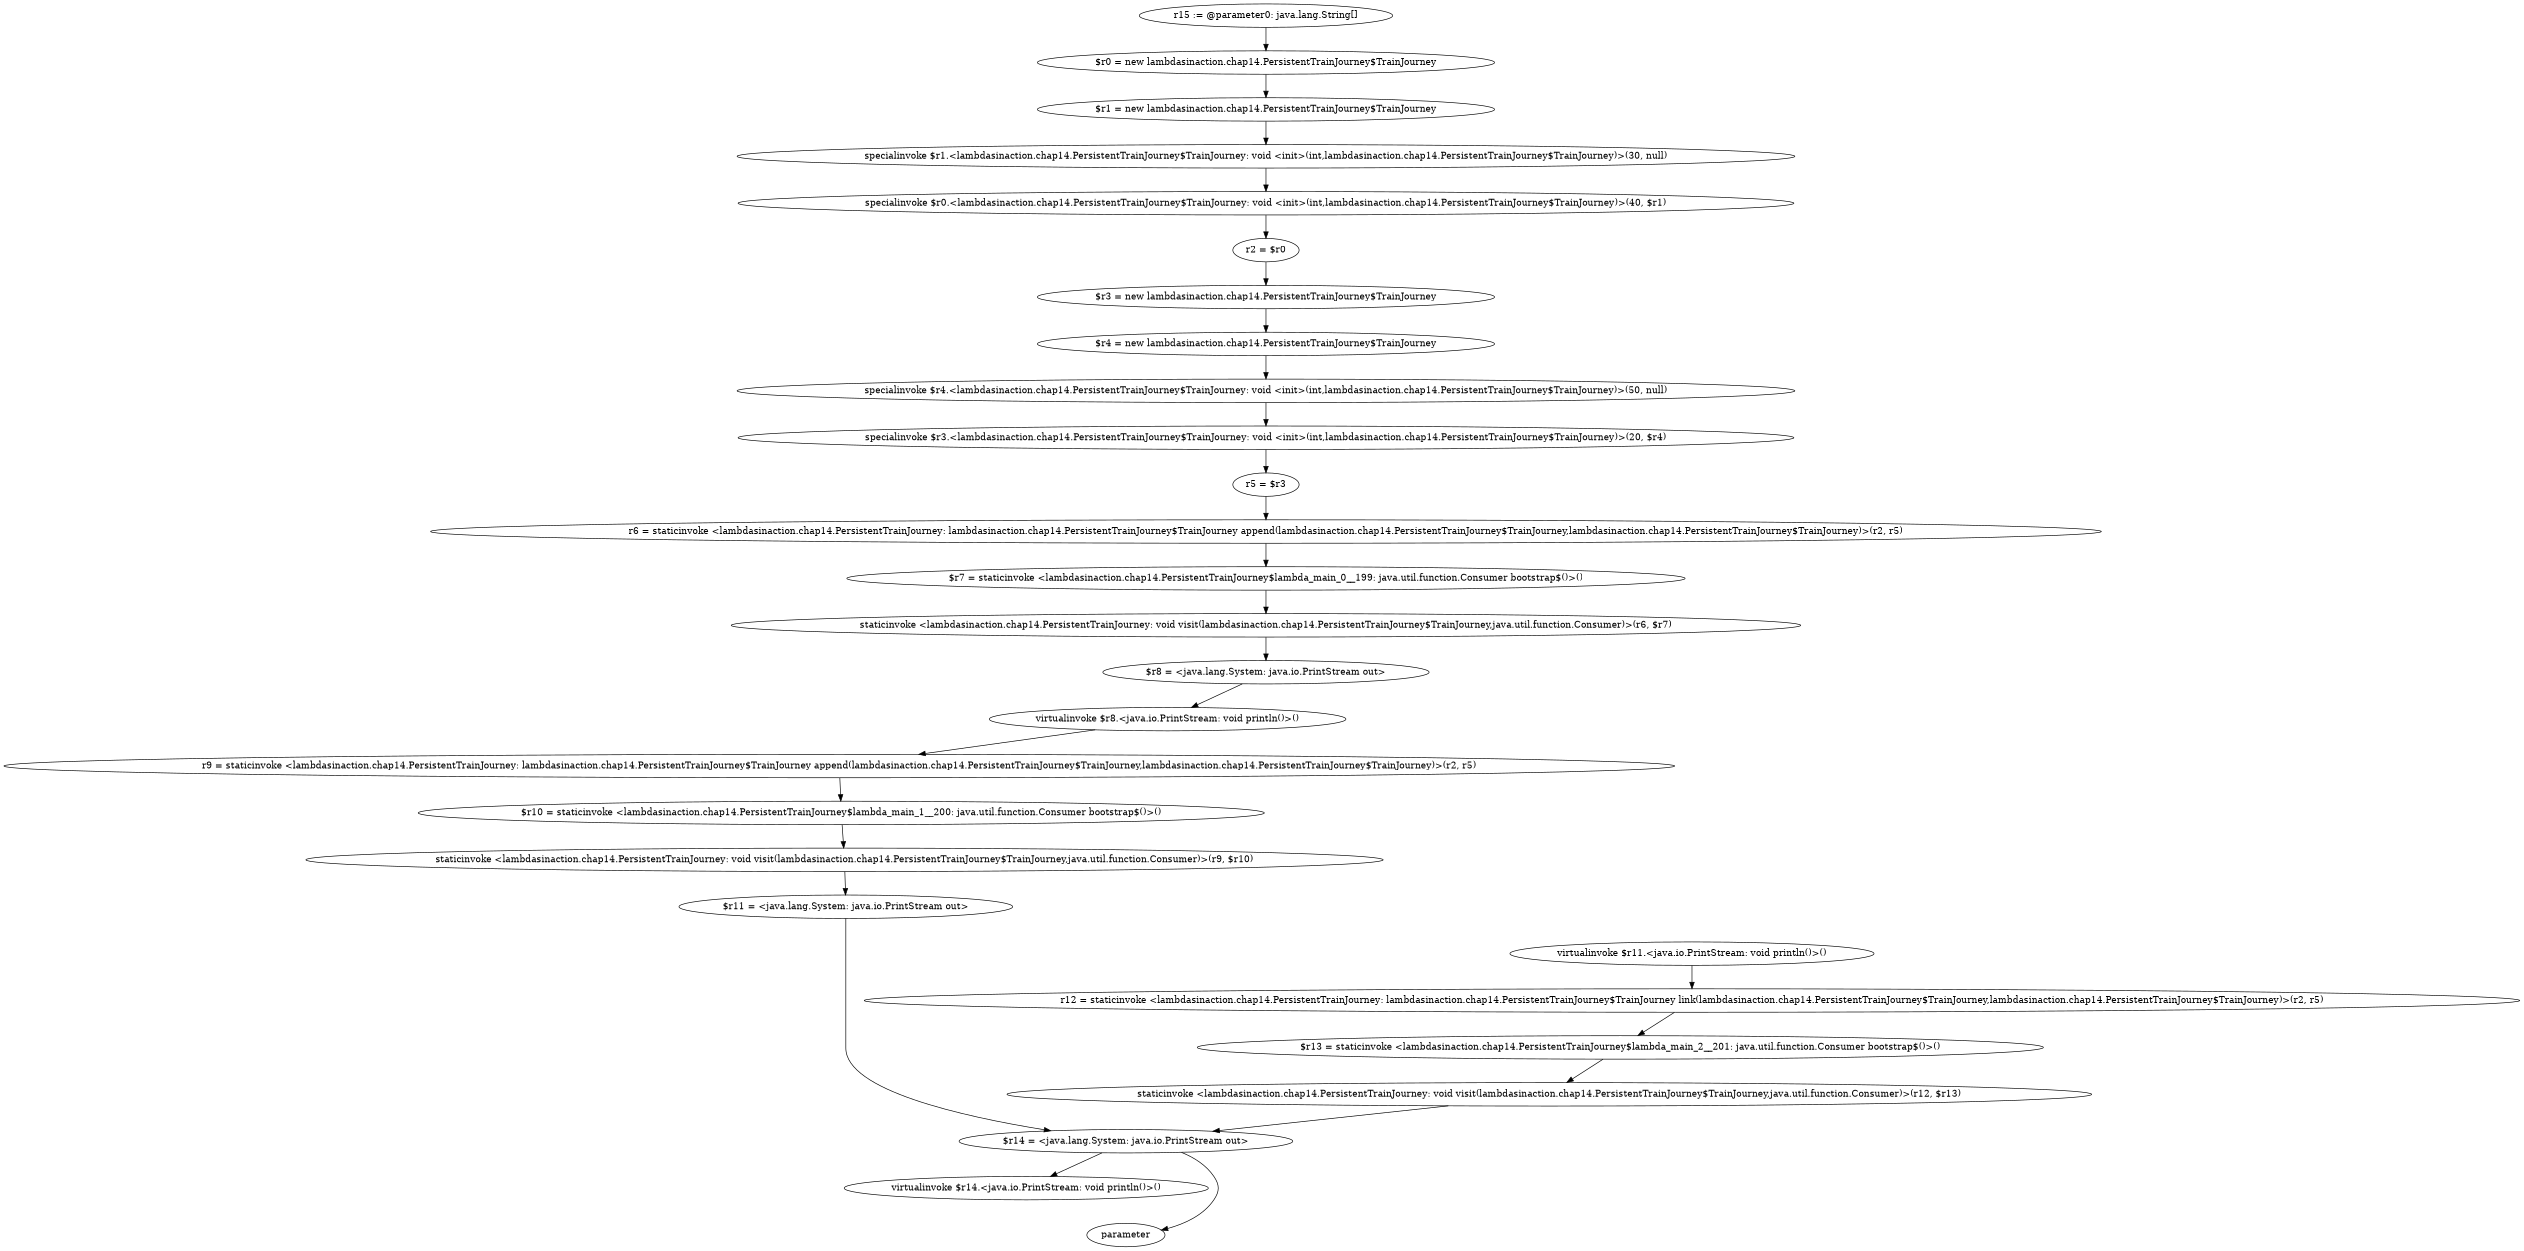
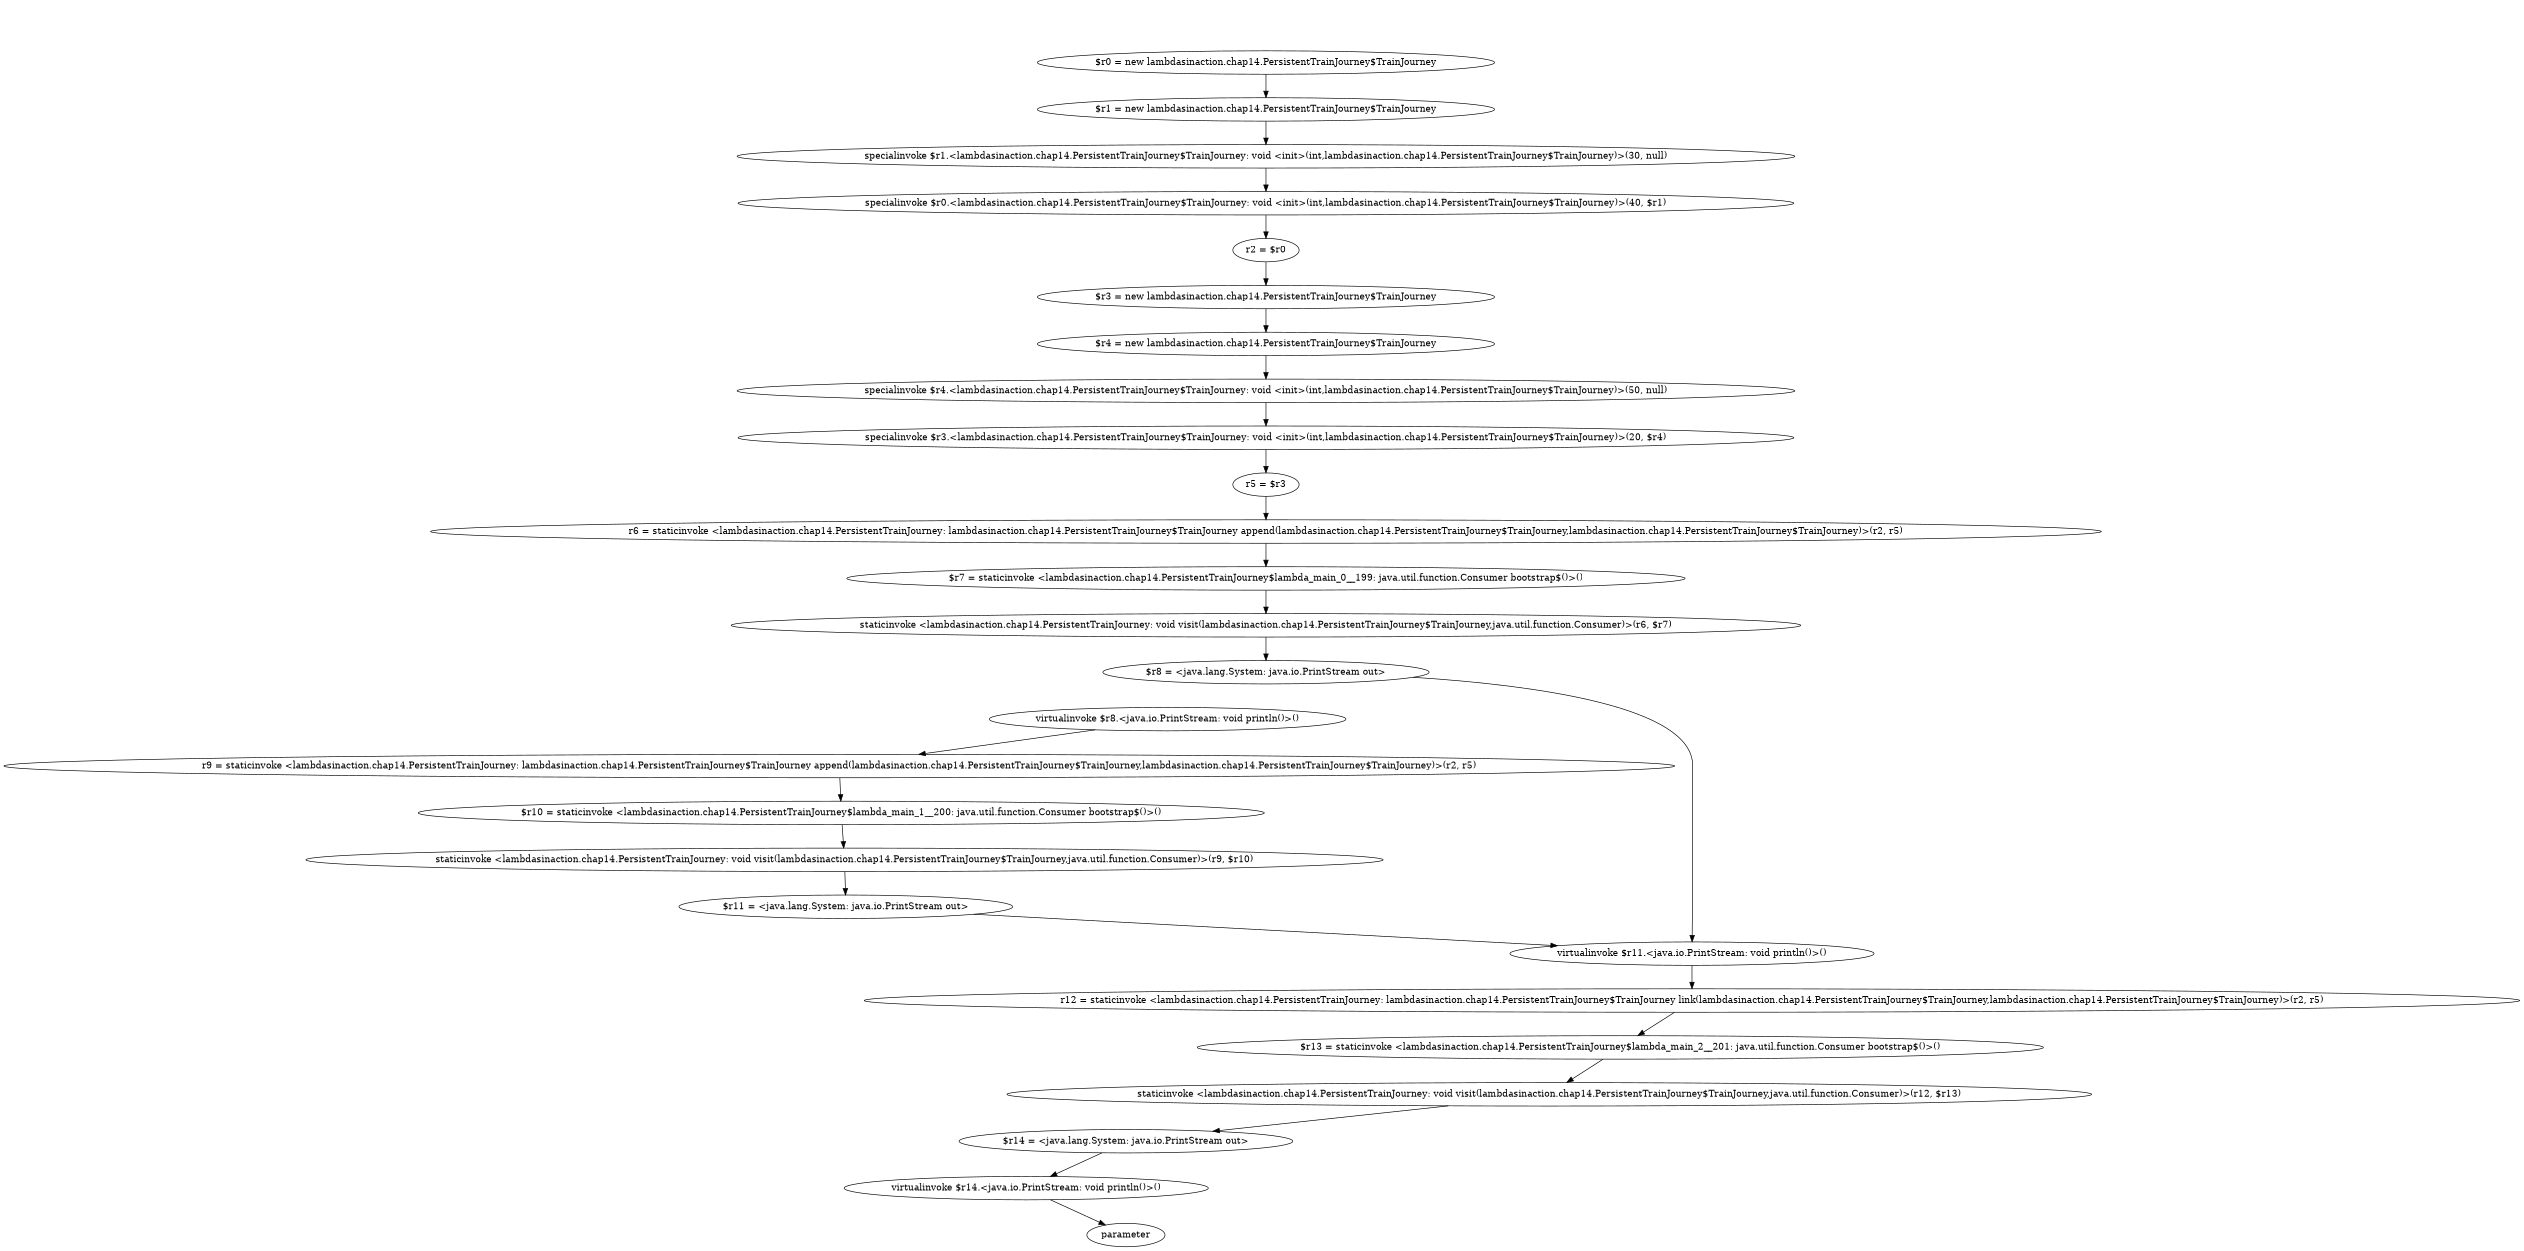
(1266, 16) -> none
(1220, 694) -> (1647, 719)
(875, 1082) -> (1262, 930)
(1217, 1195) -> (1075, 1211)
